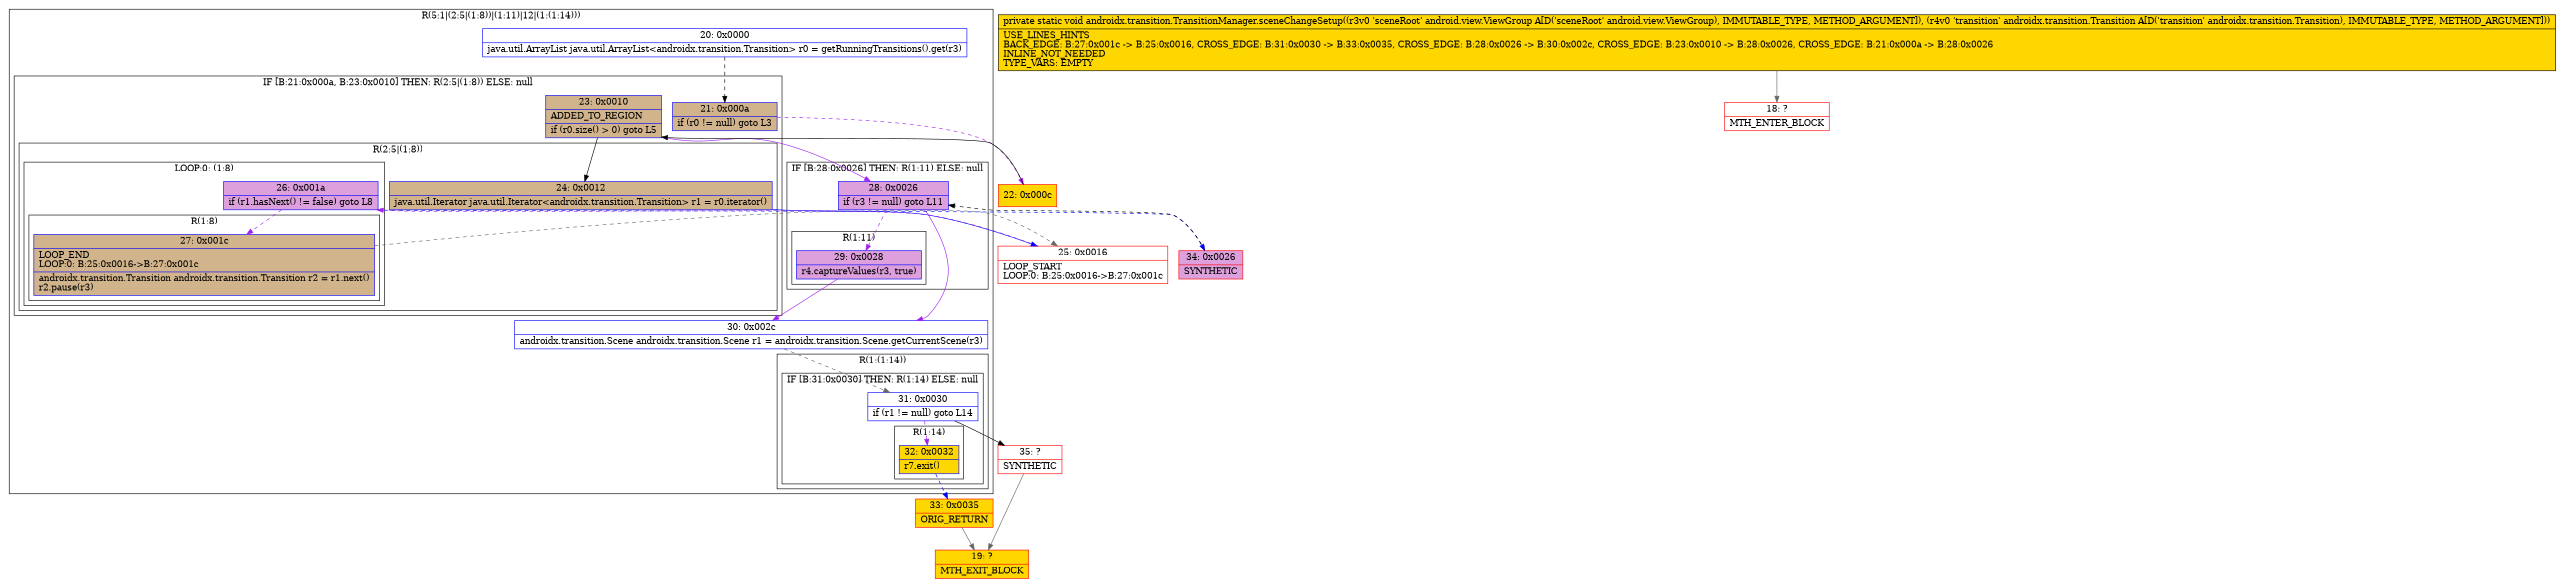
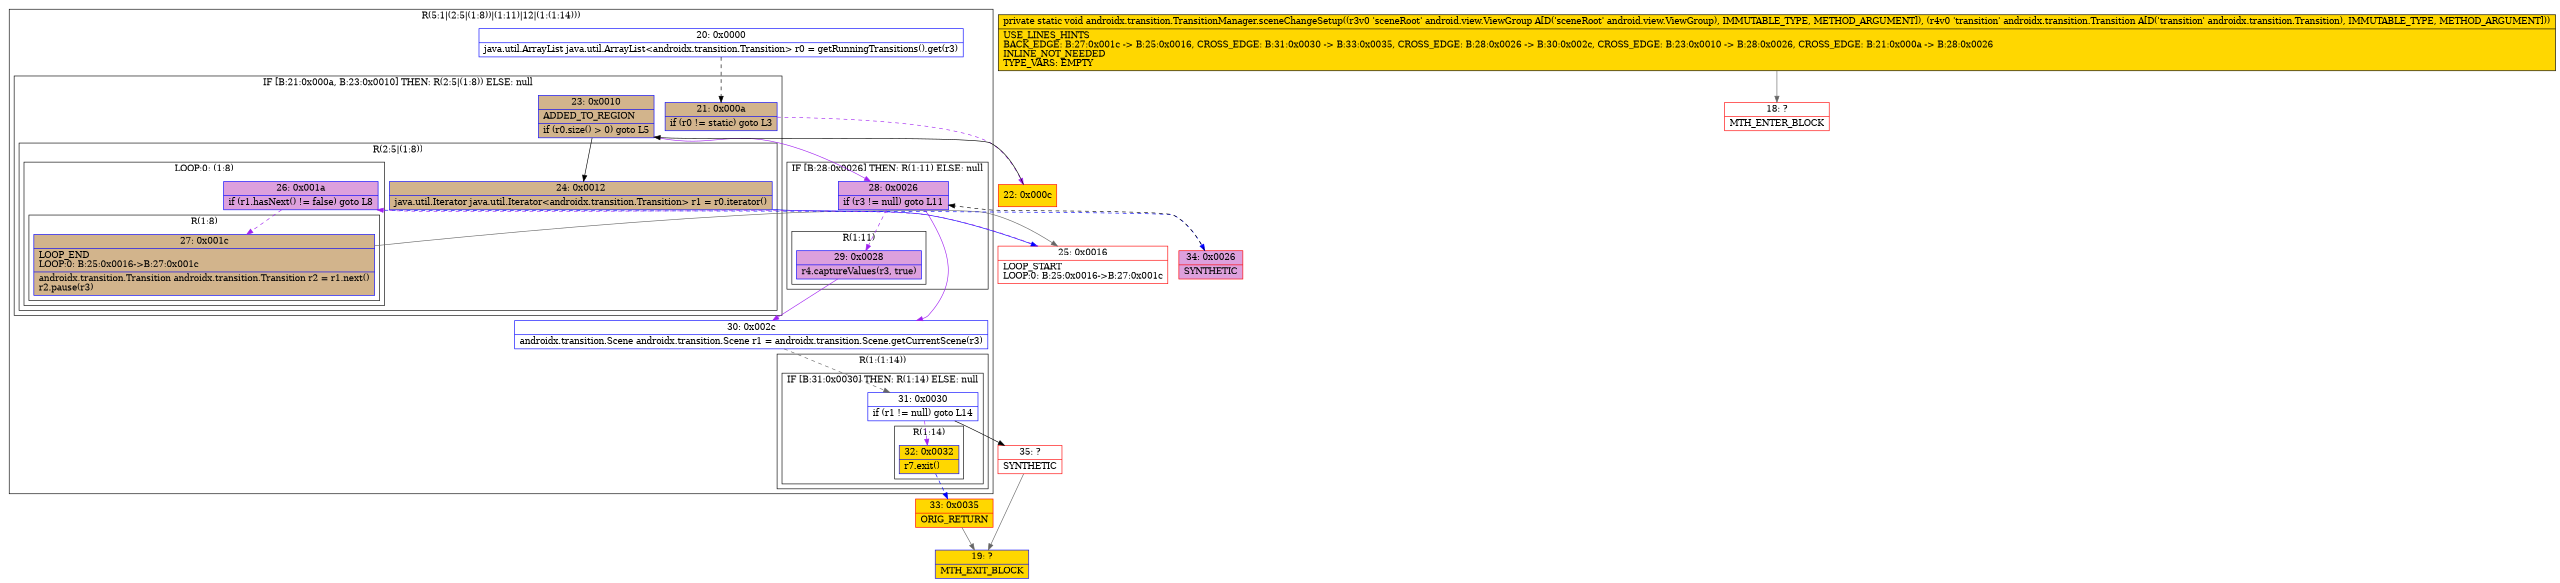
(725, 123) -> (721, 123)
(716, 217) -> (716, 217)
(982, 564) -> (982, 564)
